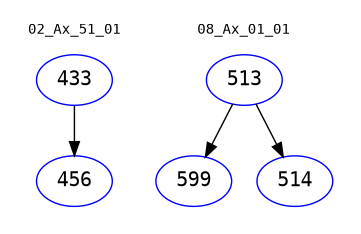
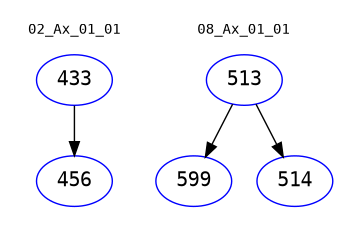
(75, 30) -> (75, 30)
